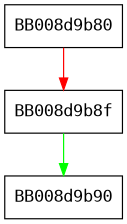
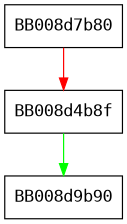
(64, 26) -> (64, 26)
(64, 112) -> (64, 112)
